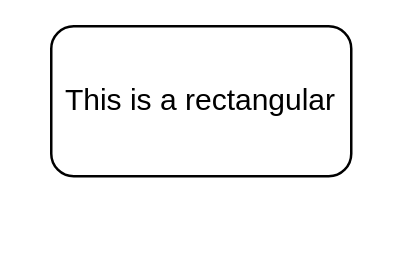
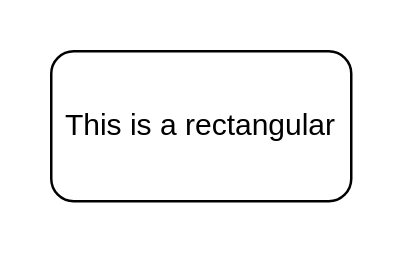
(201, 101) -> (201, 126)
